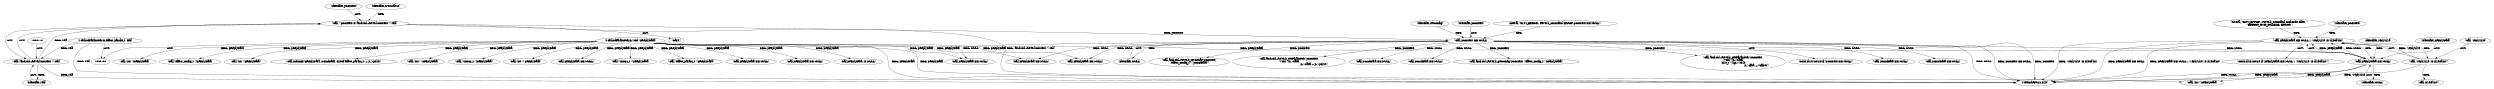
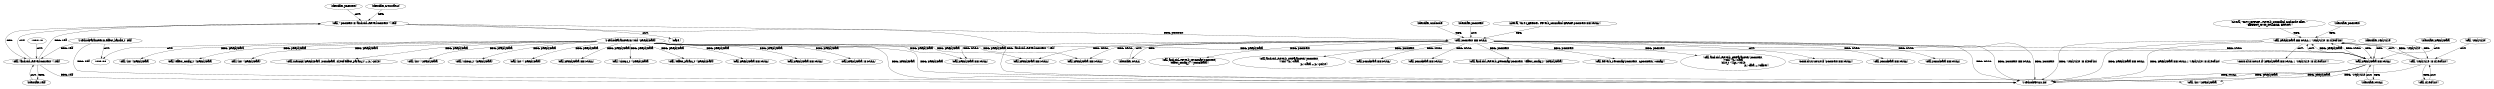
(1430, 24) -> (1430, 24)
(10, 41) -> (10, 41)
none -> (1630, 62)
none -> (2430, 73)
(2035, 83) -> (2035, 83)
